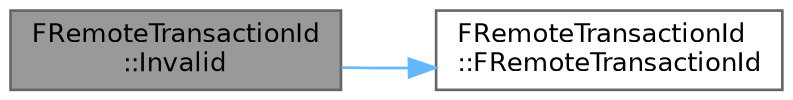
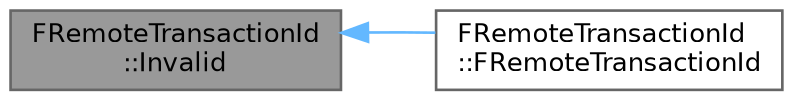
(375, 68) -> (402, 32)
